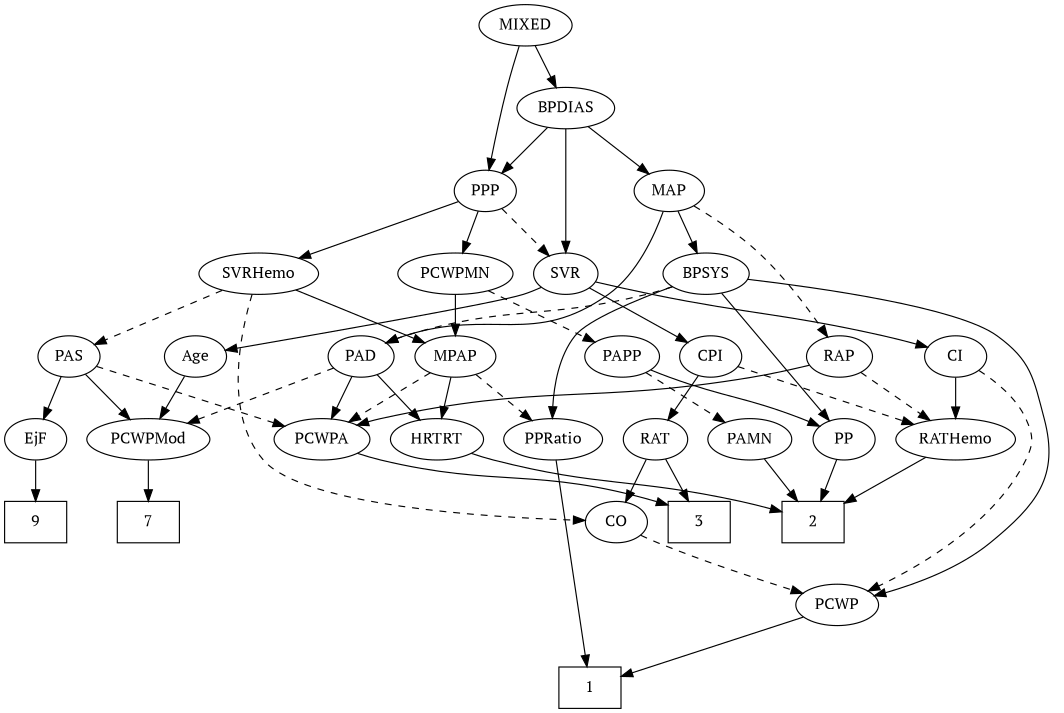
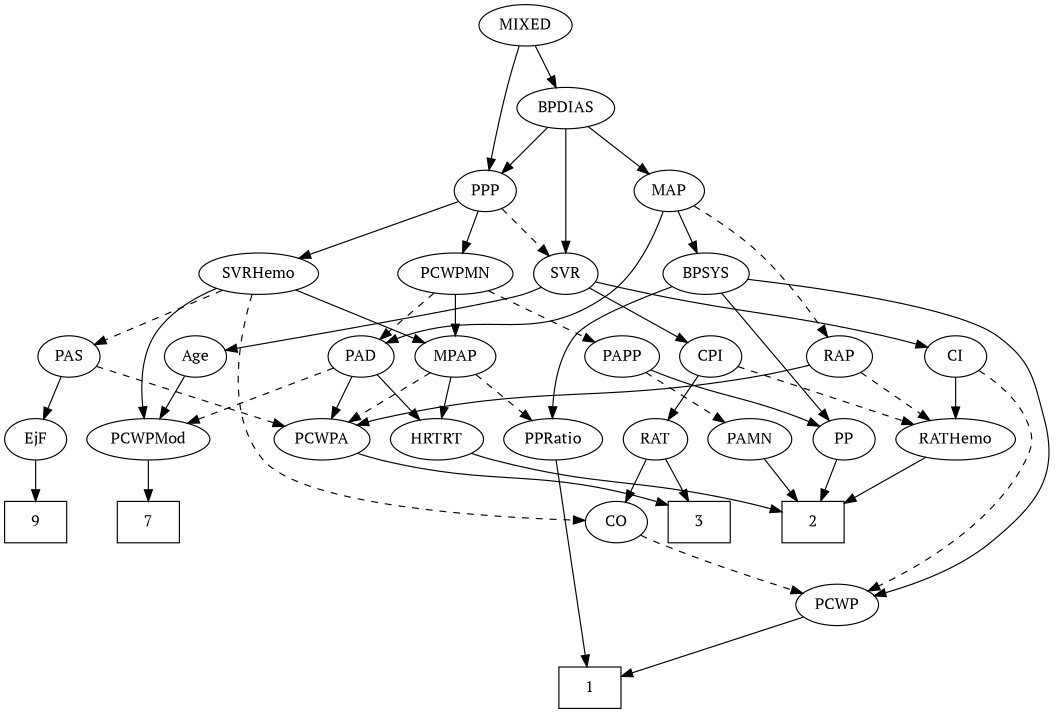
(549, 311) -> (415, 309)
(104, 393) -> (156, 333)
